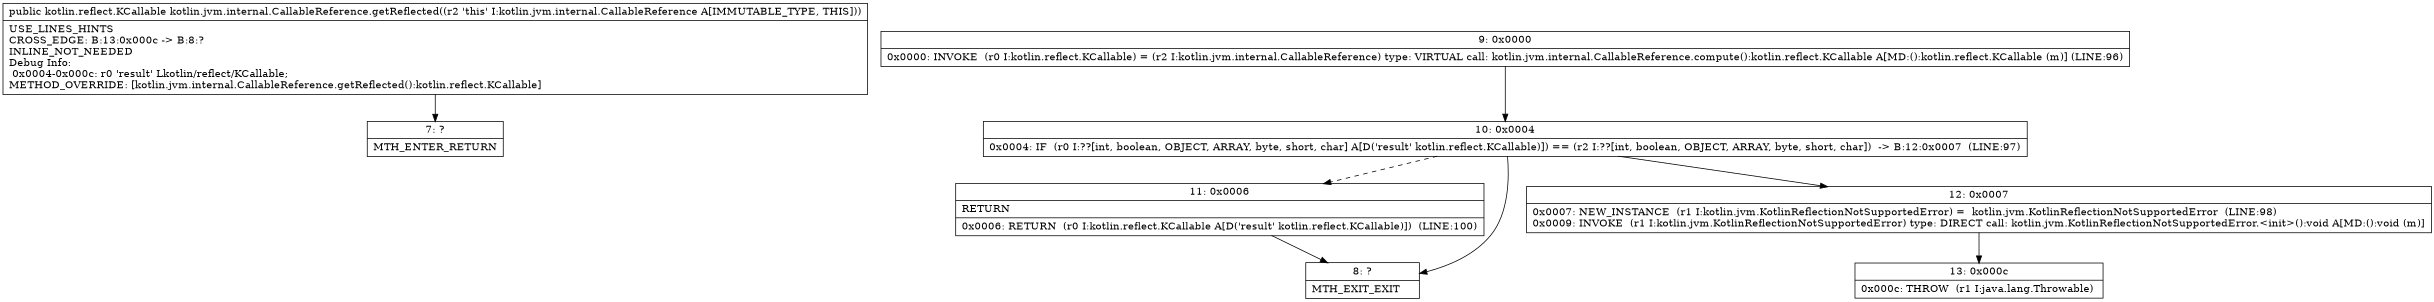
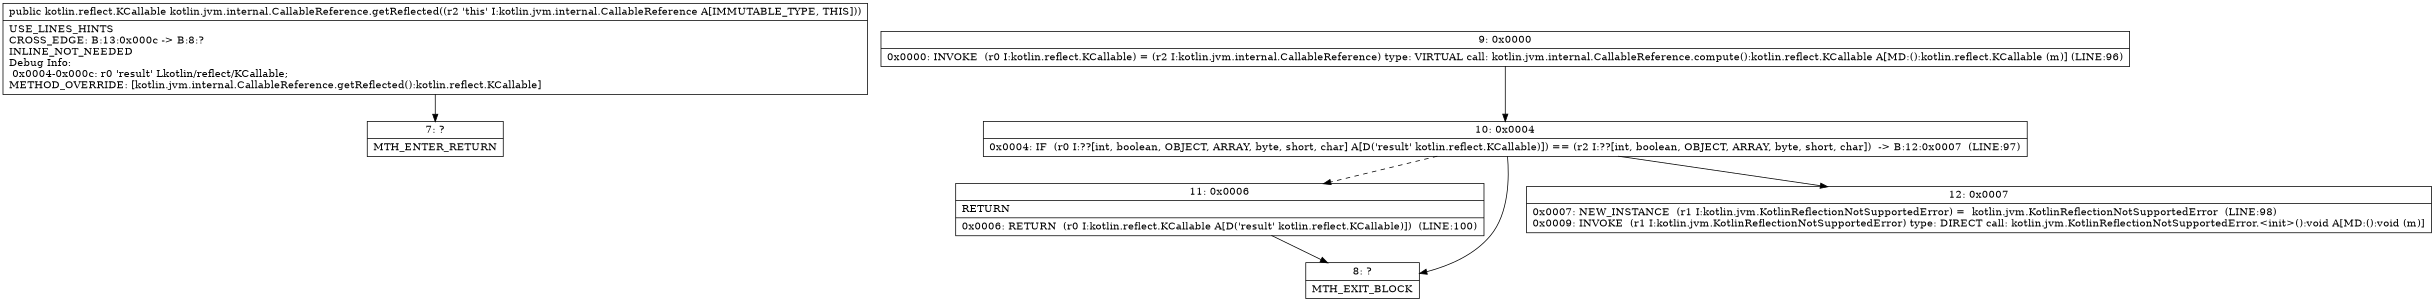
(1979, 281) -> none
(1356, 289) -> (1363, 289)
